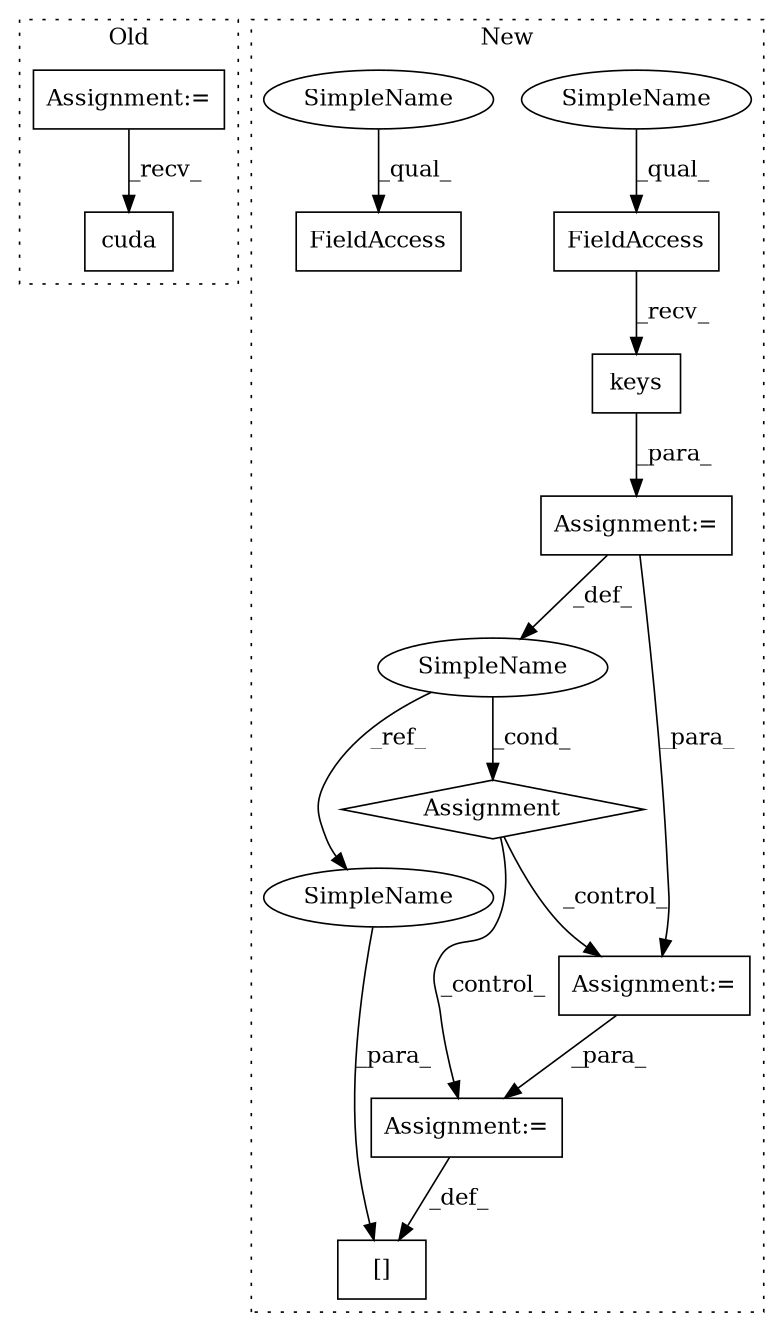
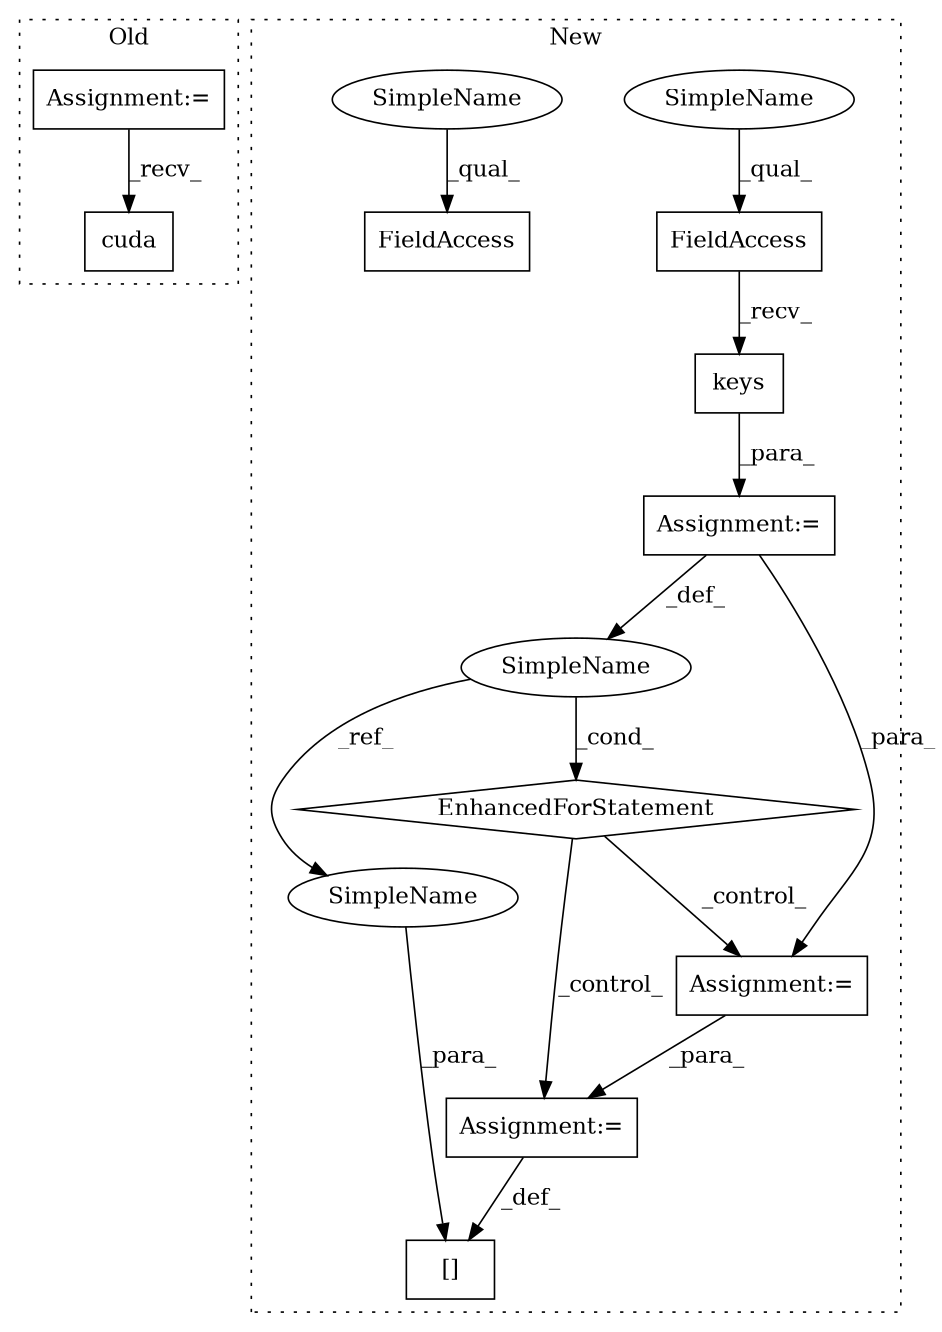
(493, 809) -> (576, 809)
